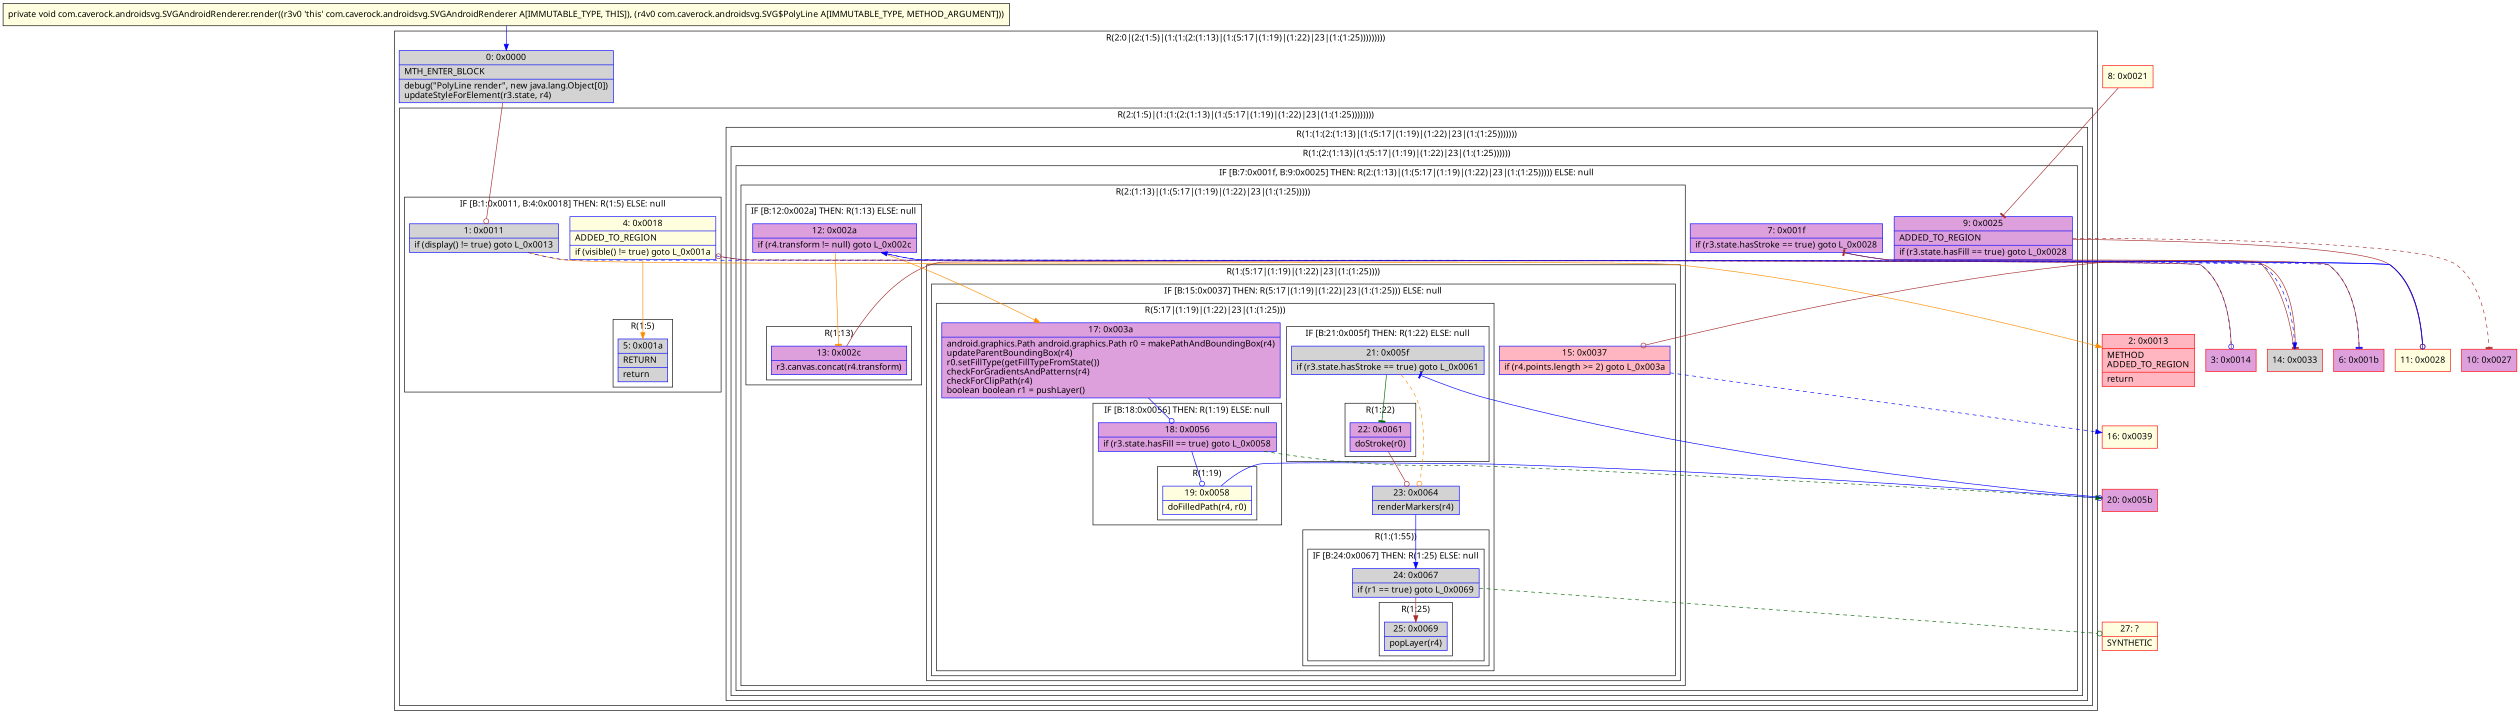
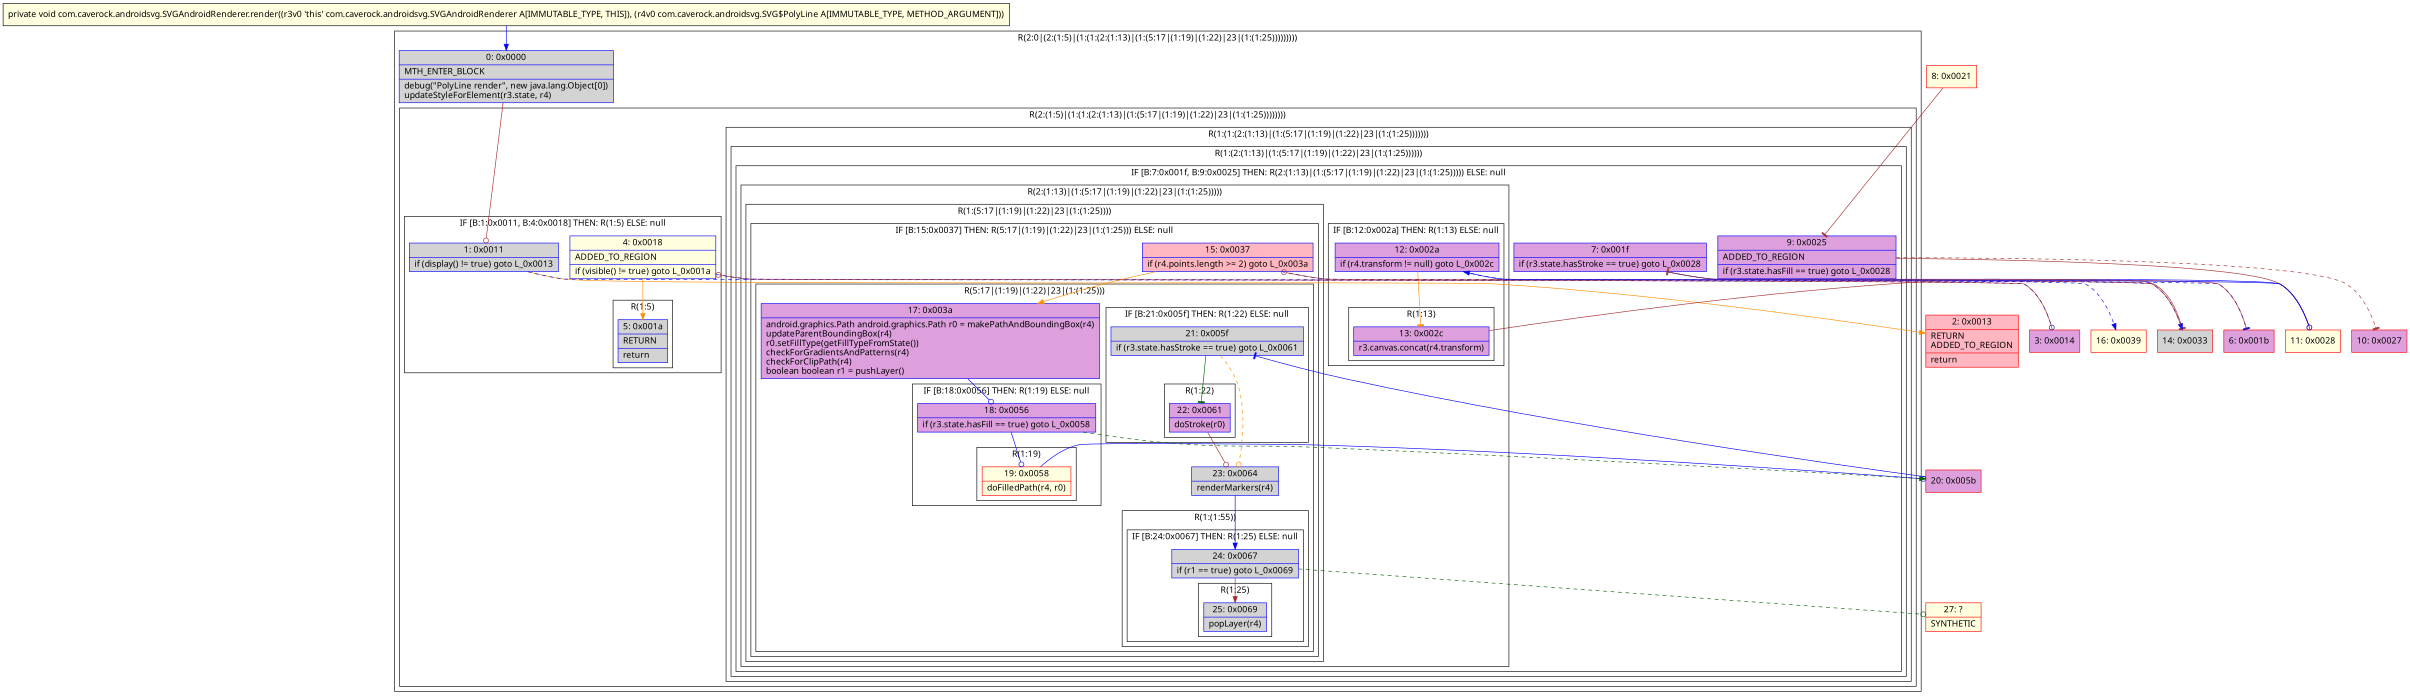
(951, 280) -> (1088, 288)
(2126, 355) -> (1948, 336)
(1207, 500) -> (1027, 481)
